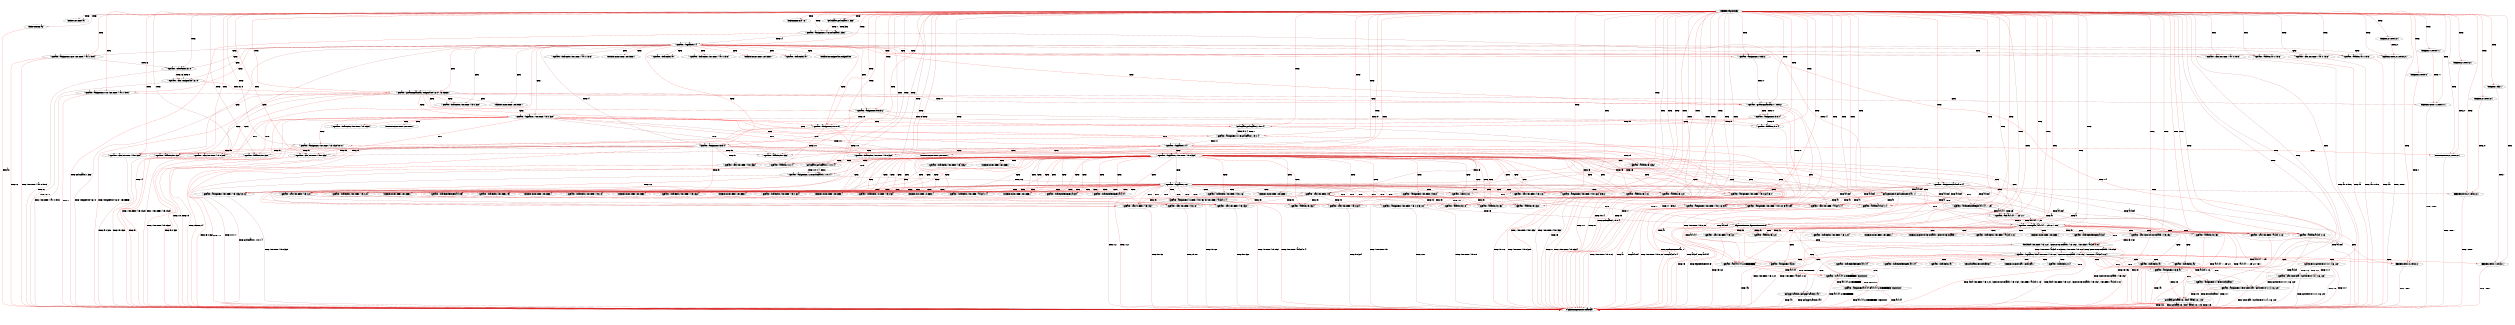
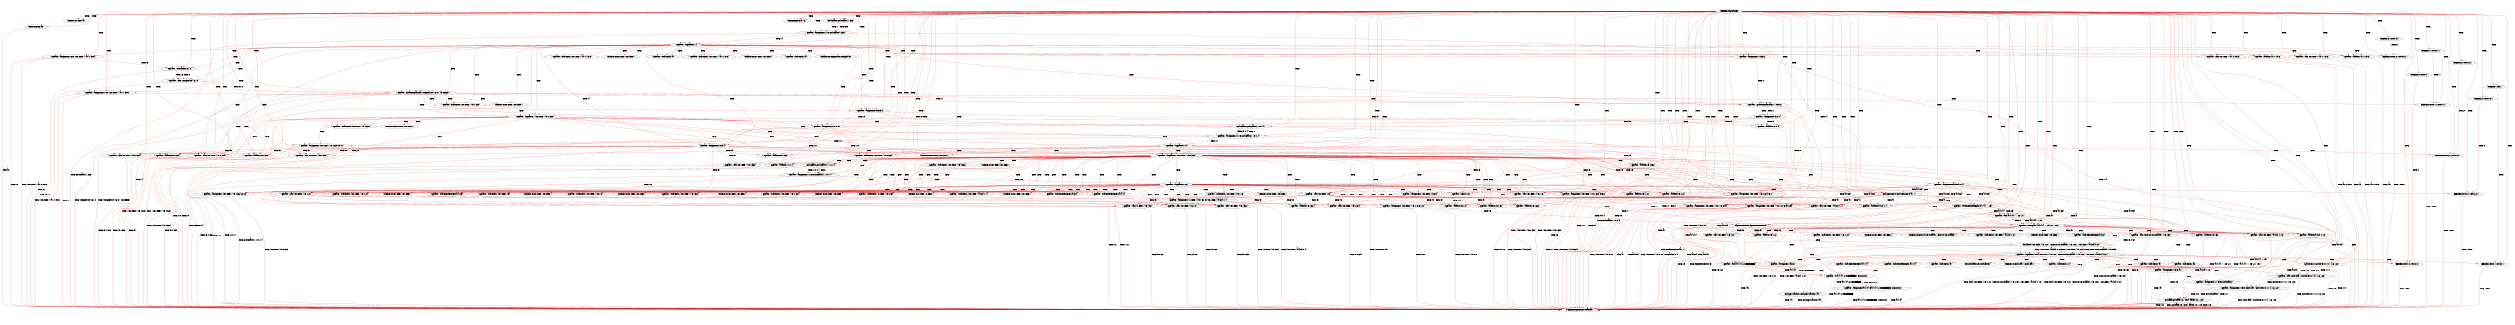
(864, 189) -> (1302, 185)
